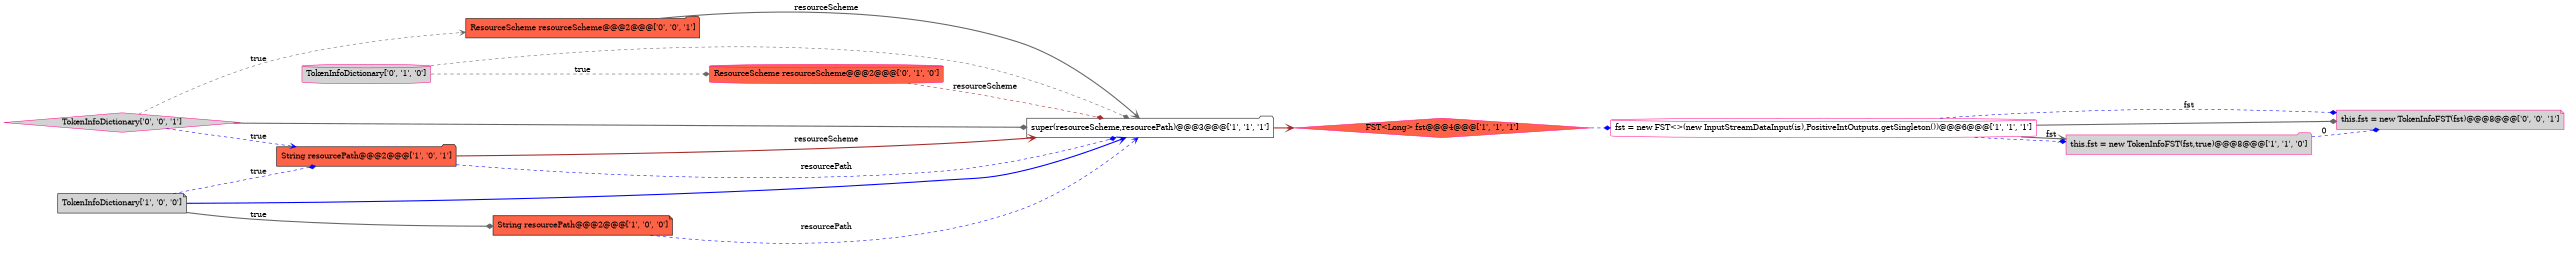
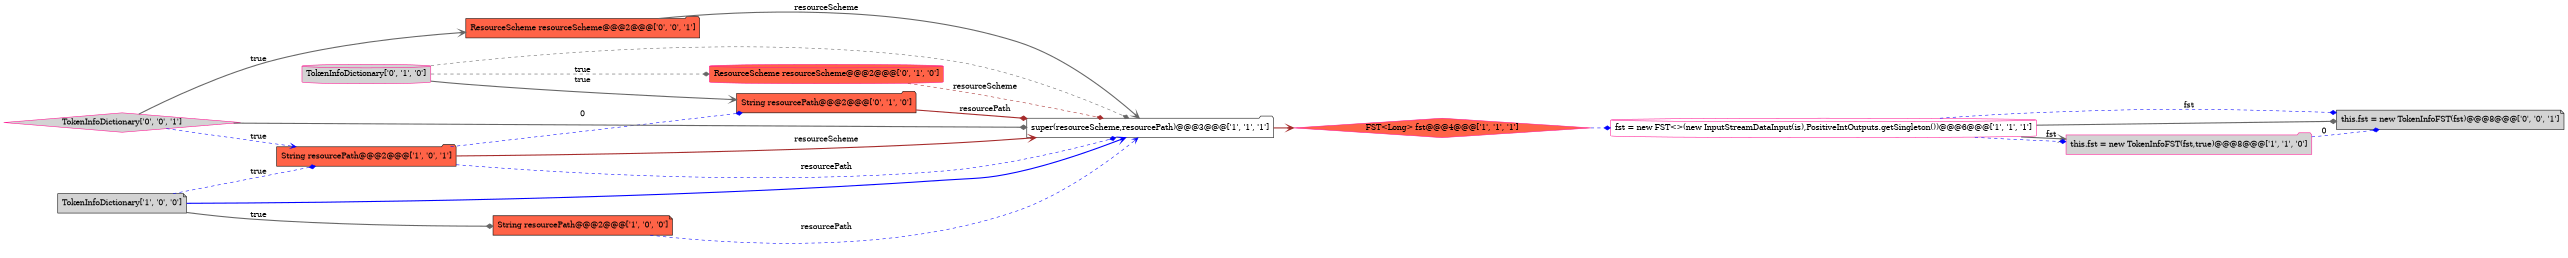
(295, 55) -> (295, 55)
none -> (826, 103)
(2450, 120) -> (2450, 120)
